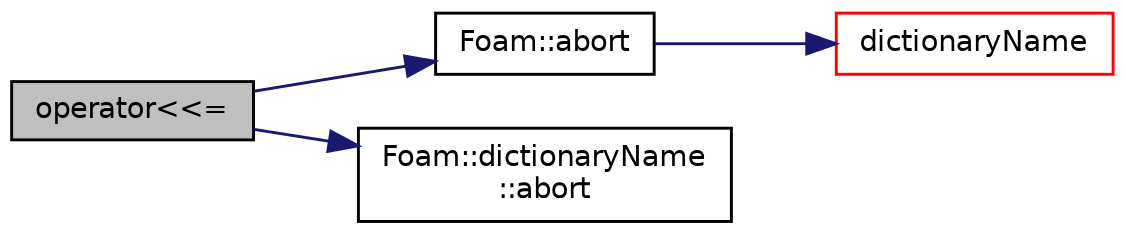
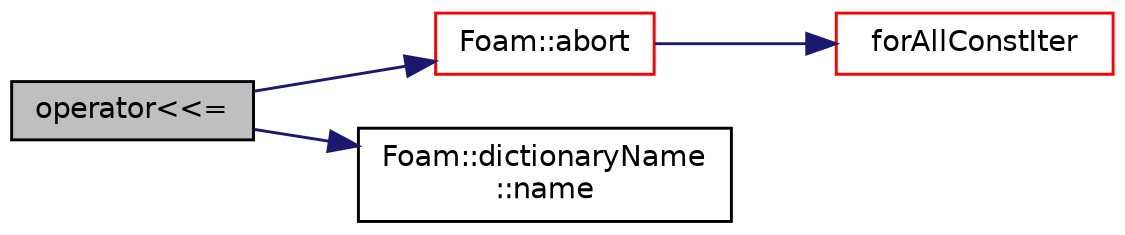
(545, 44) -> (545, 44)
(975, 44) -> (975, 44)
(545, 175) -> (545, 175)
